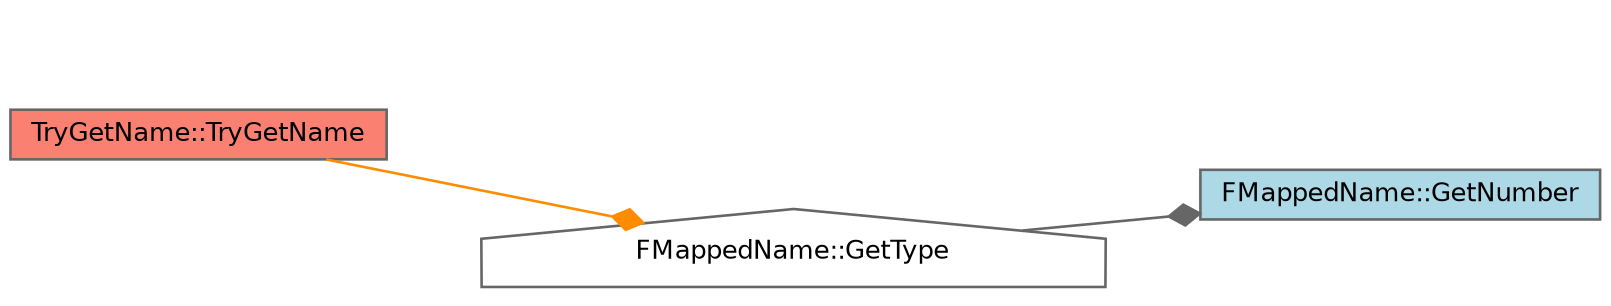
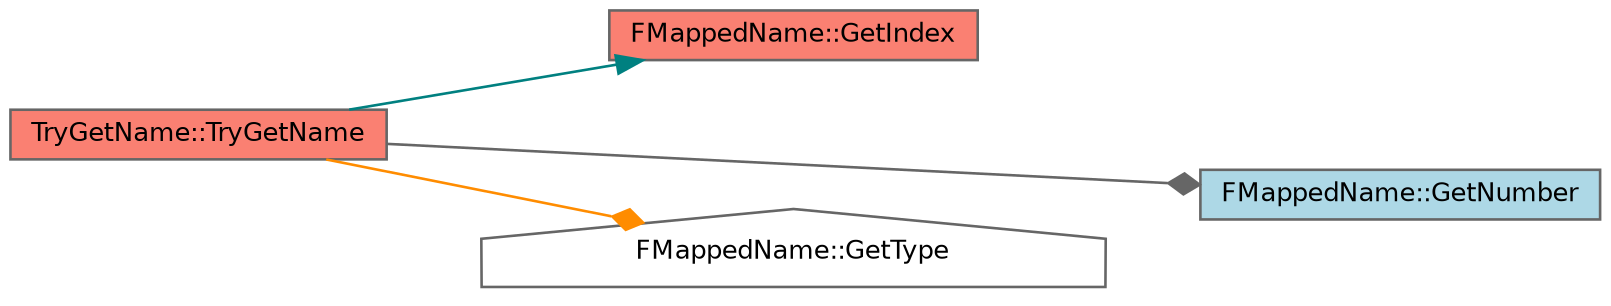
none -> (794, 35)
(1095, 224) -> (777, 163)
